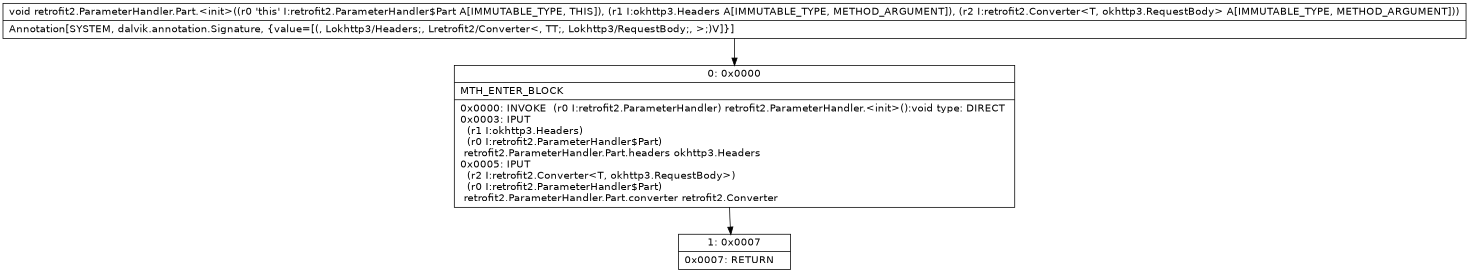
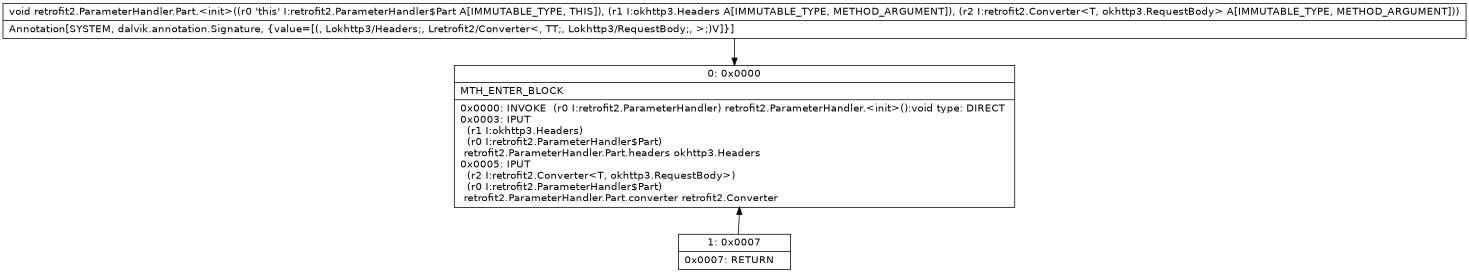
(730, 217) -> (739, 225)
